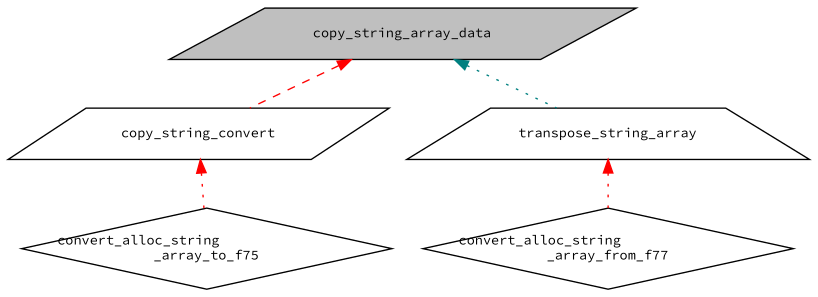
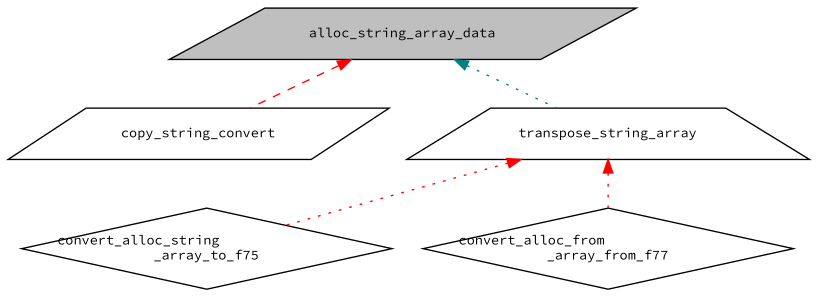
(403, 34) -> (403, 34)
(203, 191) -> (397, 194)
(608, 249) -> (608, 249)
